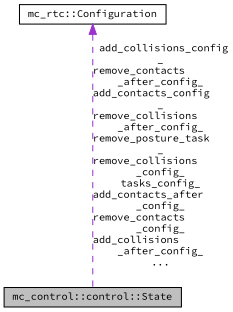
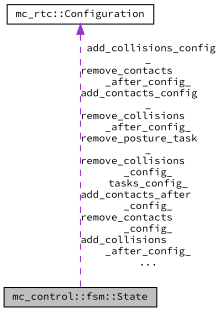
(93, 297) -> (80, 297)
